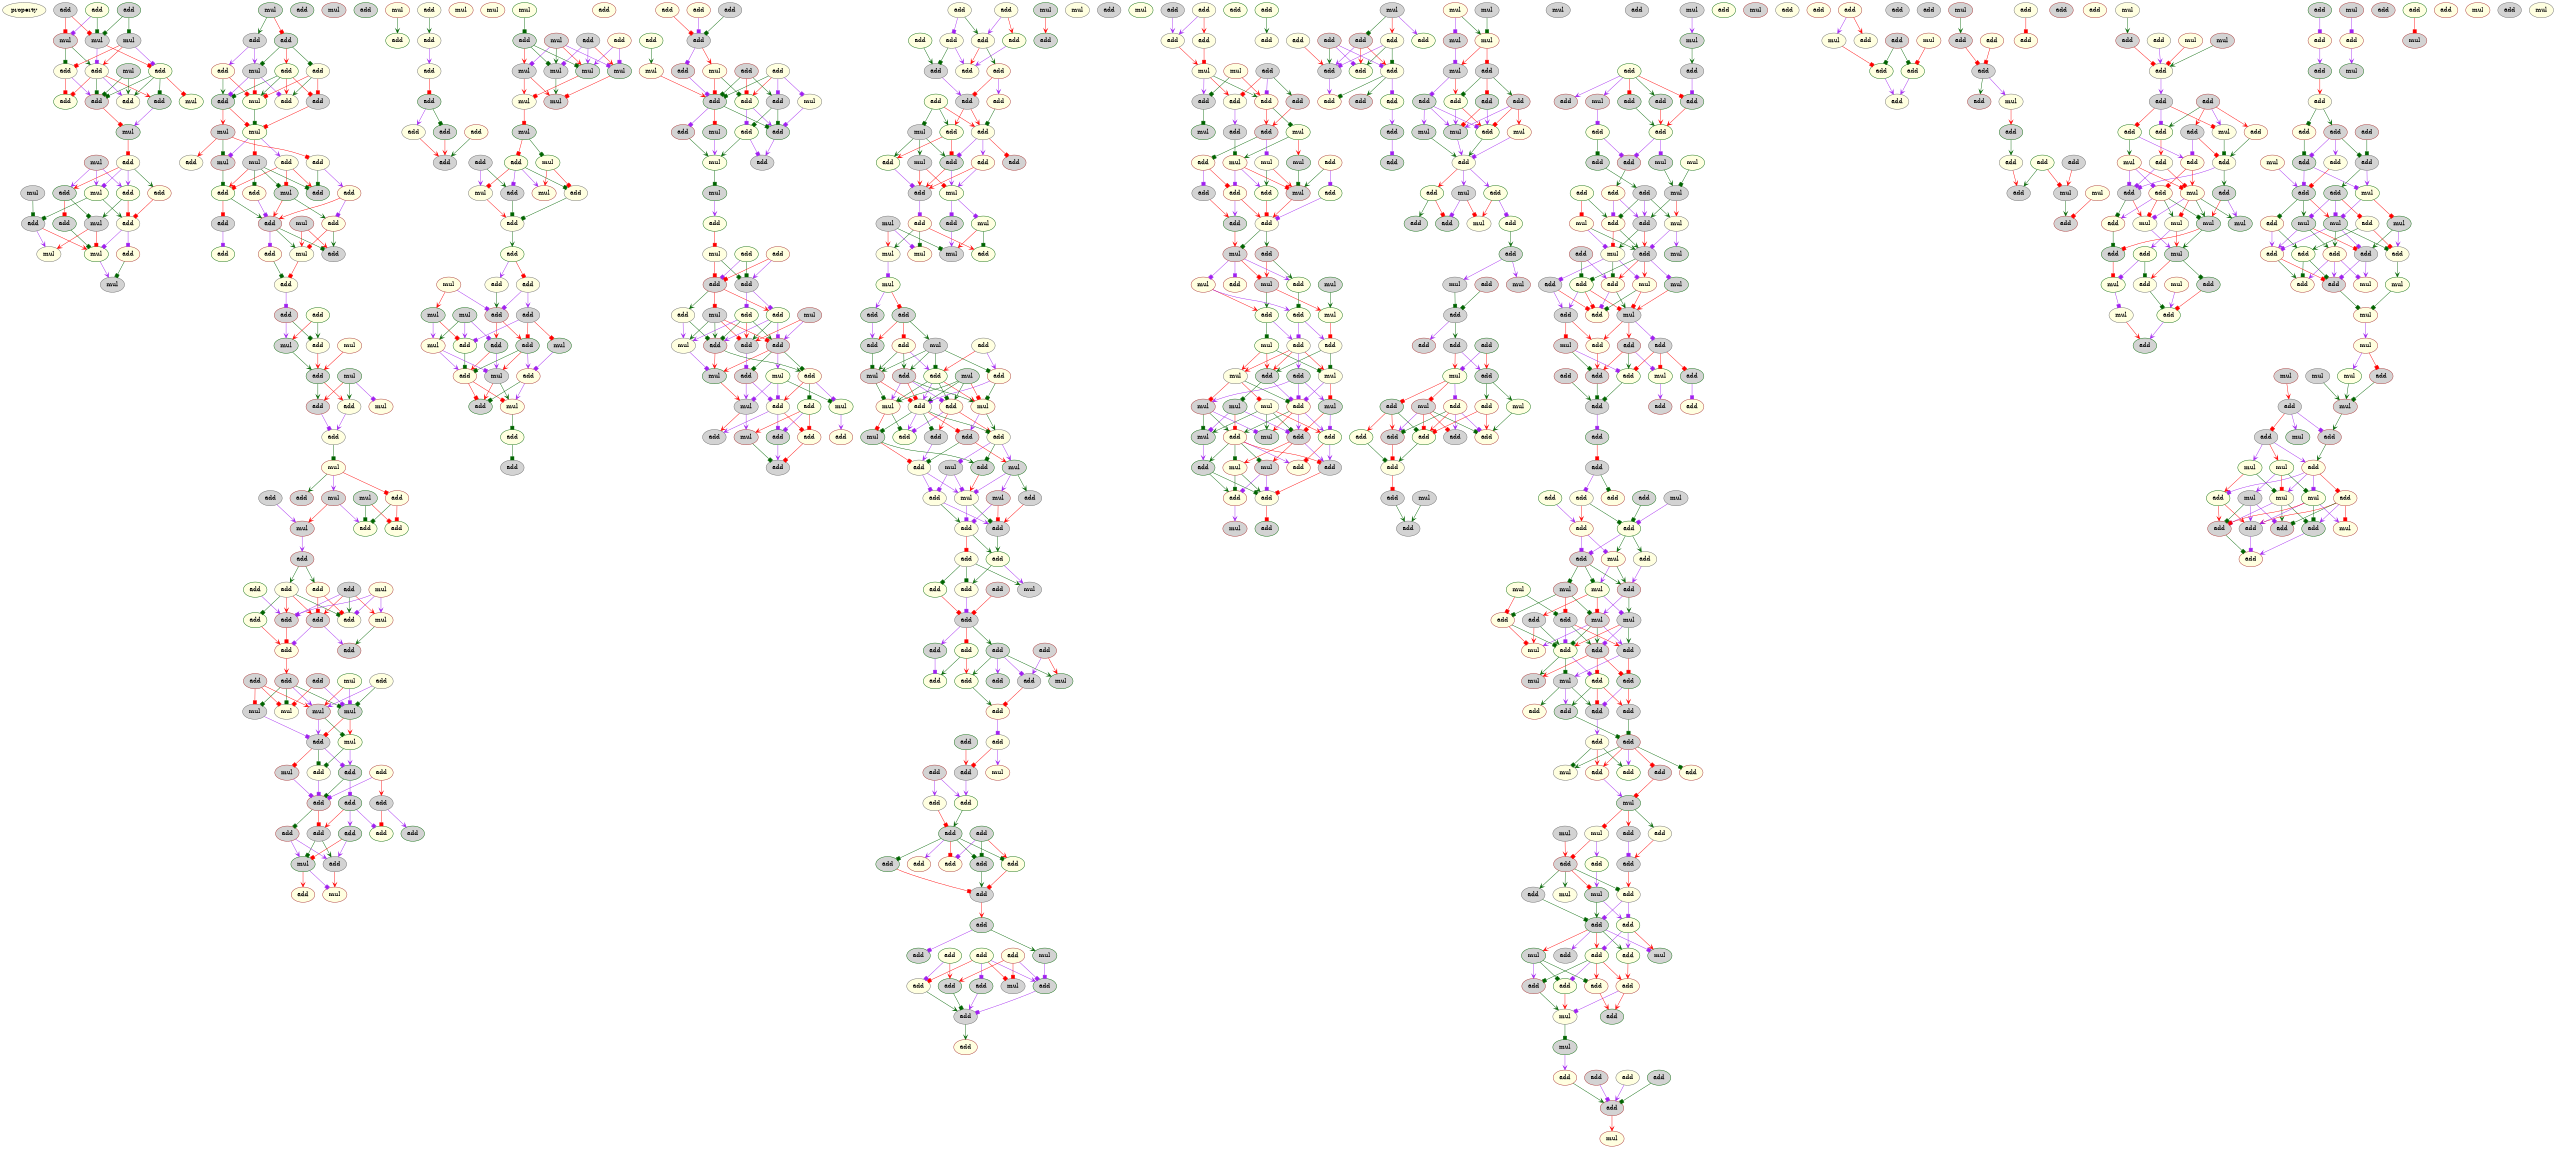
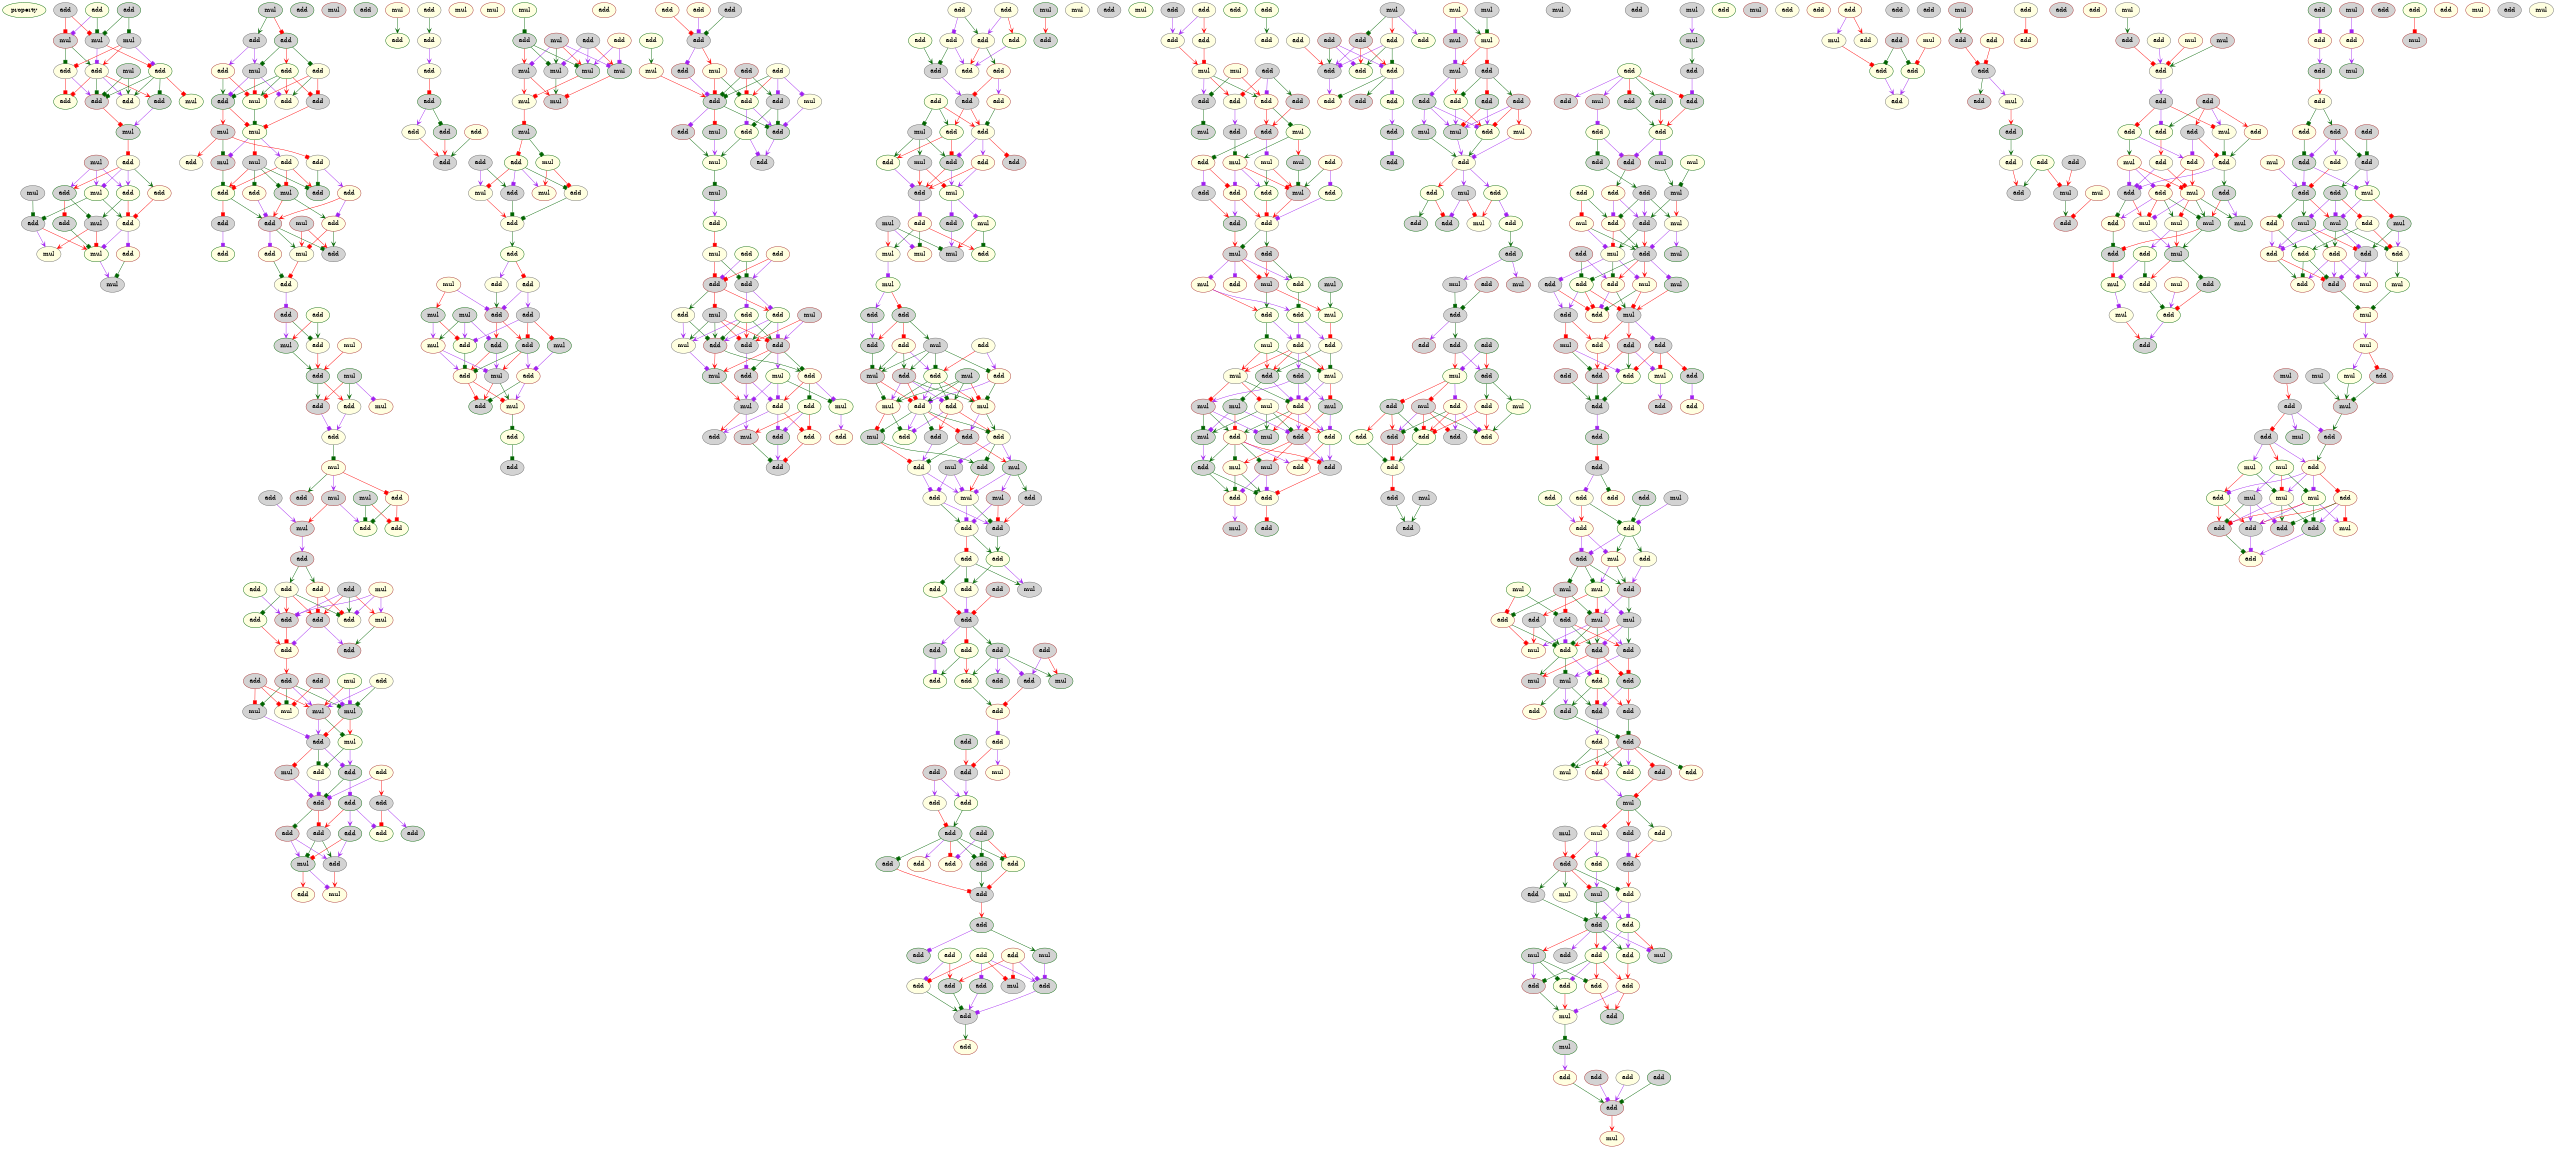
(24, 10) -> (24, 10)
